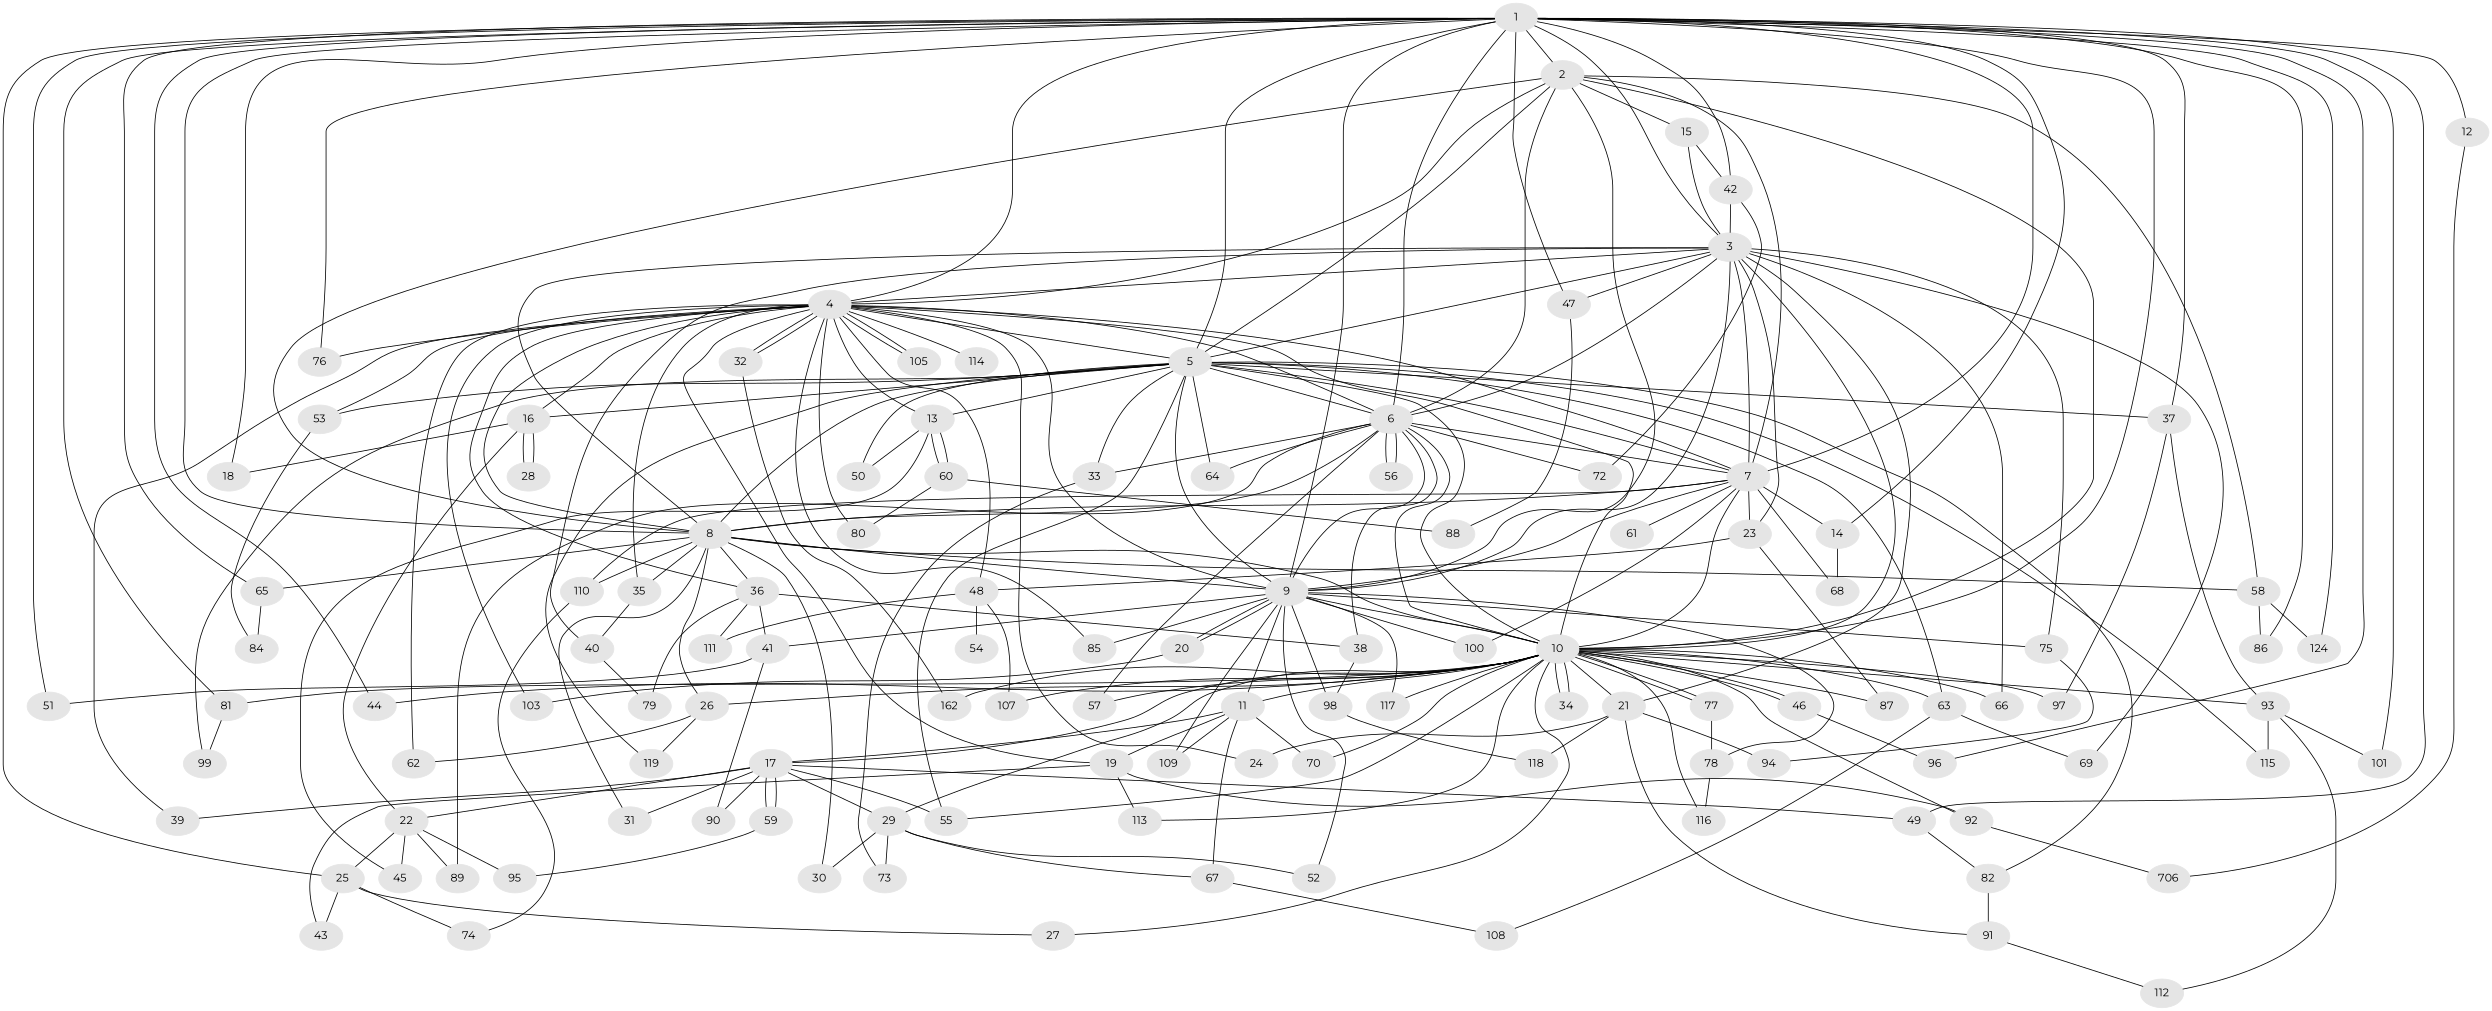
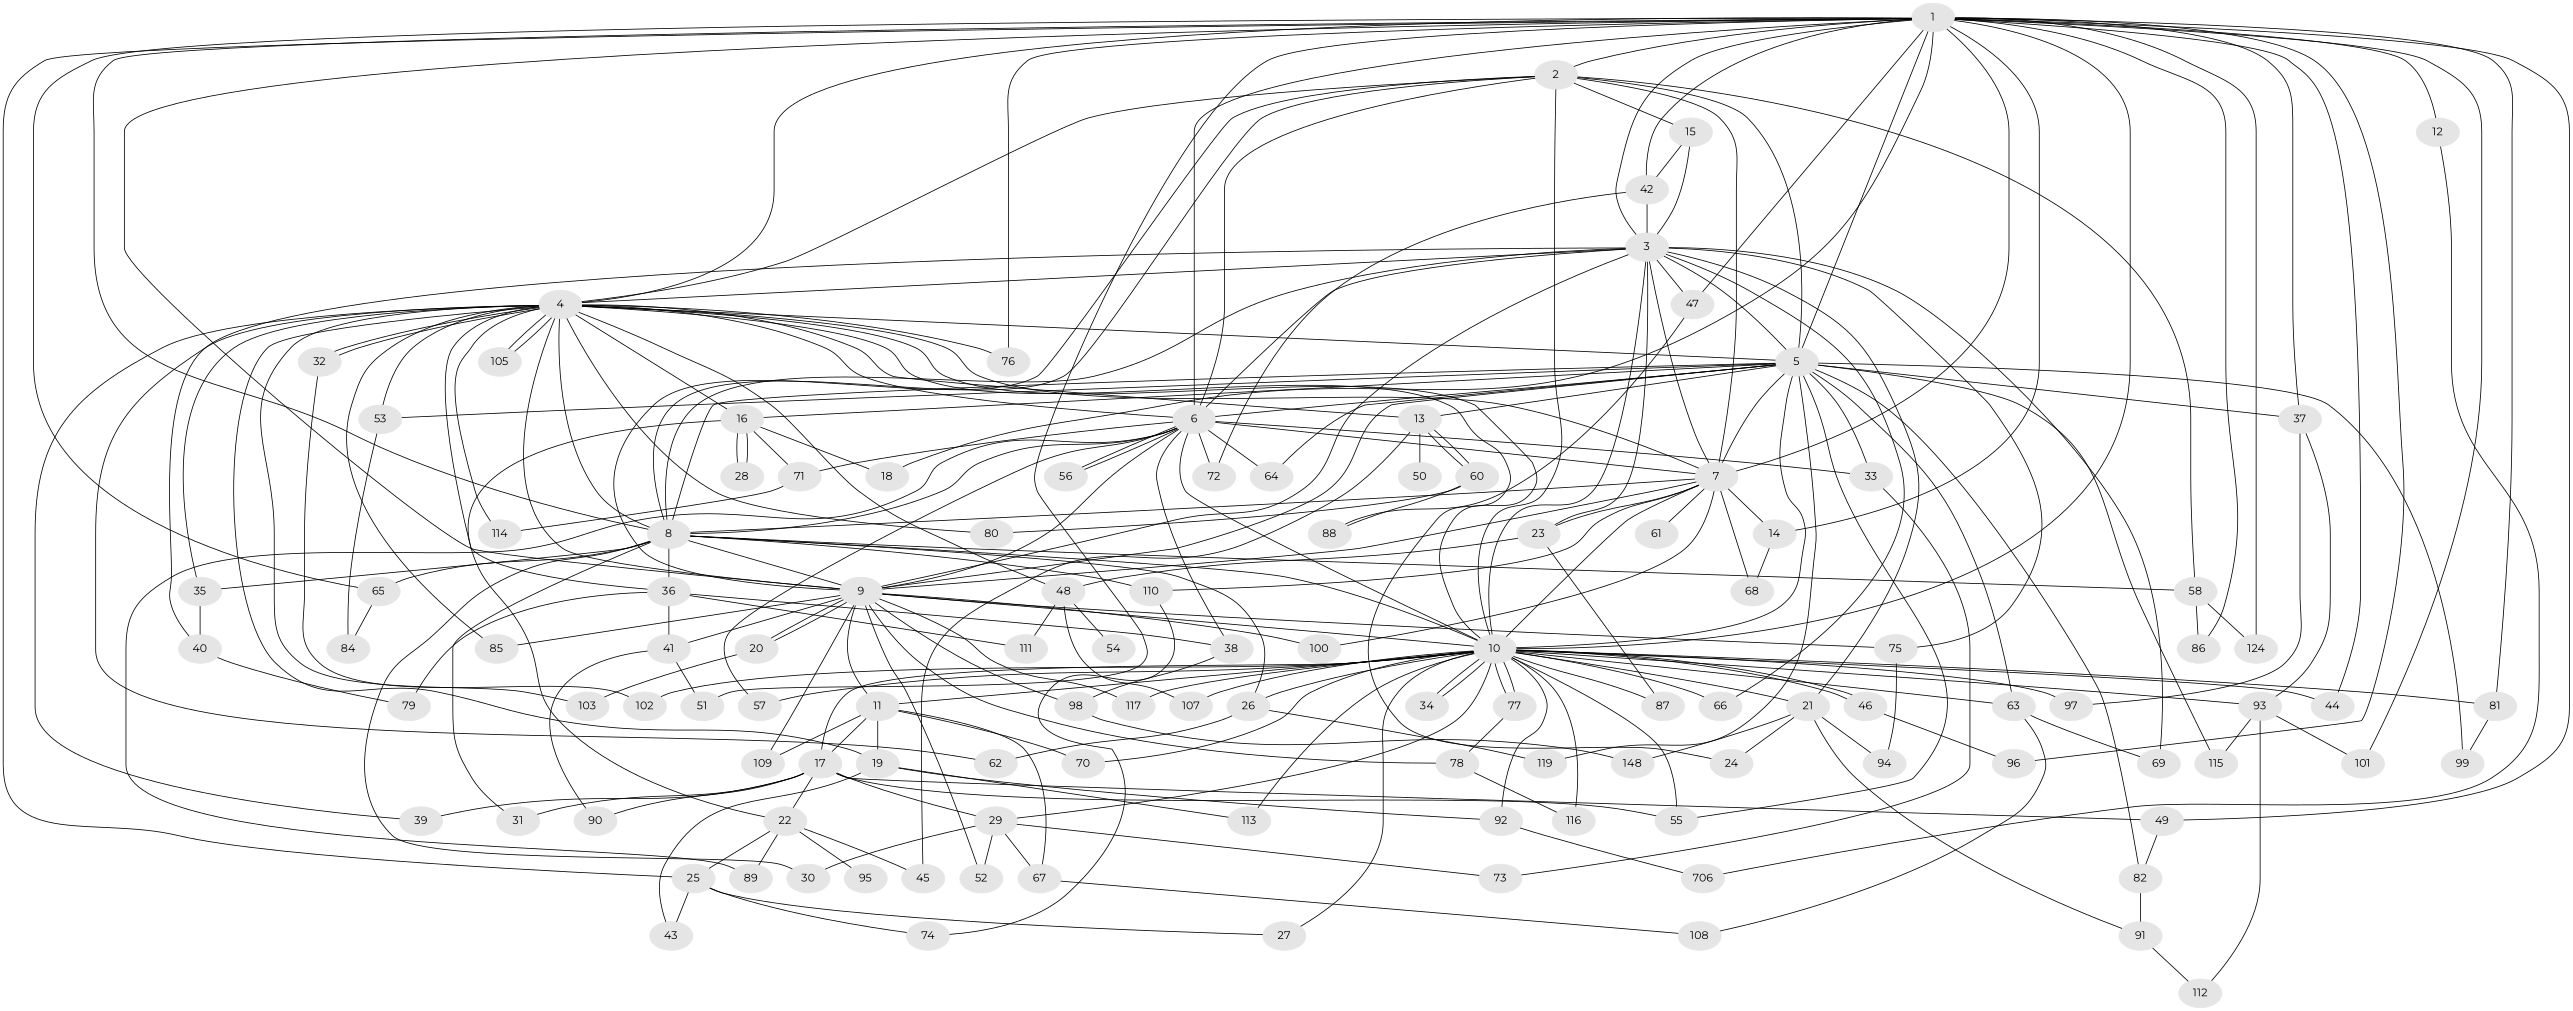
(916, 399) -> none
none -> (800, 477)
(949, 706) -> (645, 706)
(1536, 764) -> (1633, 764)
(771, 821) -> none
